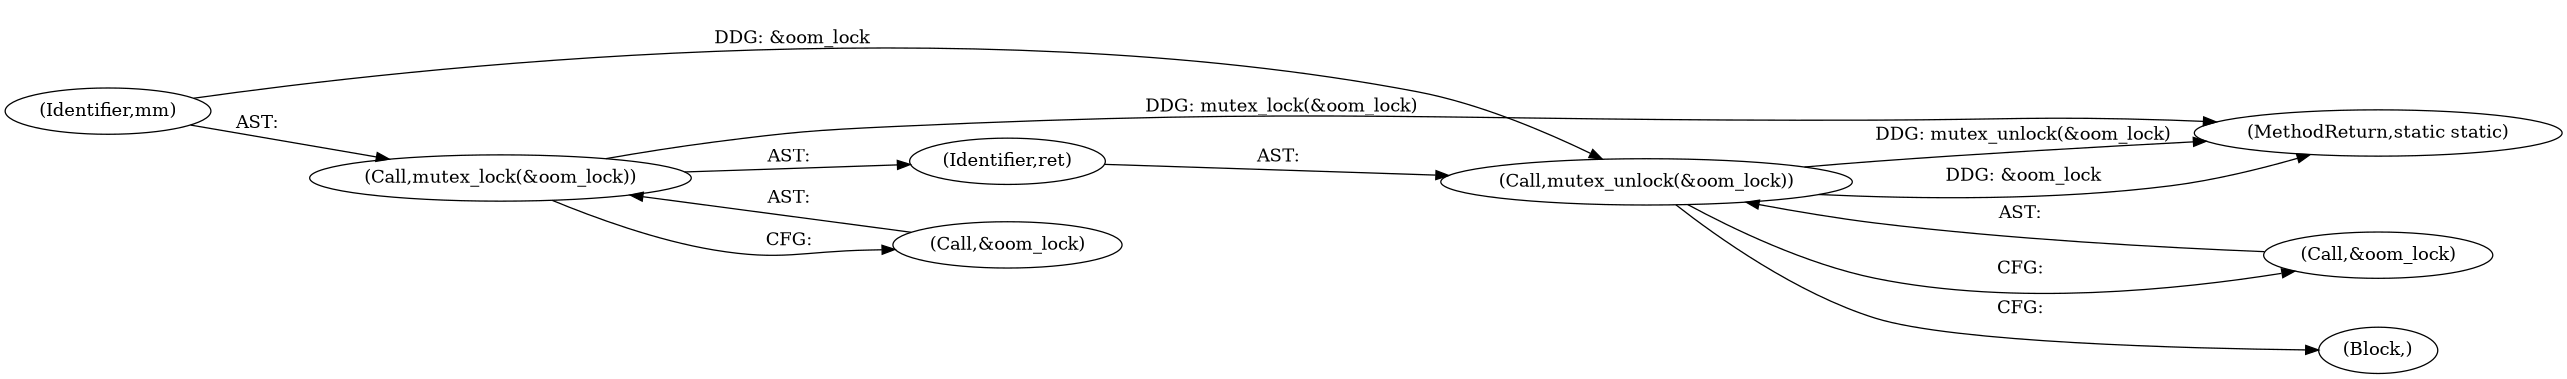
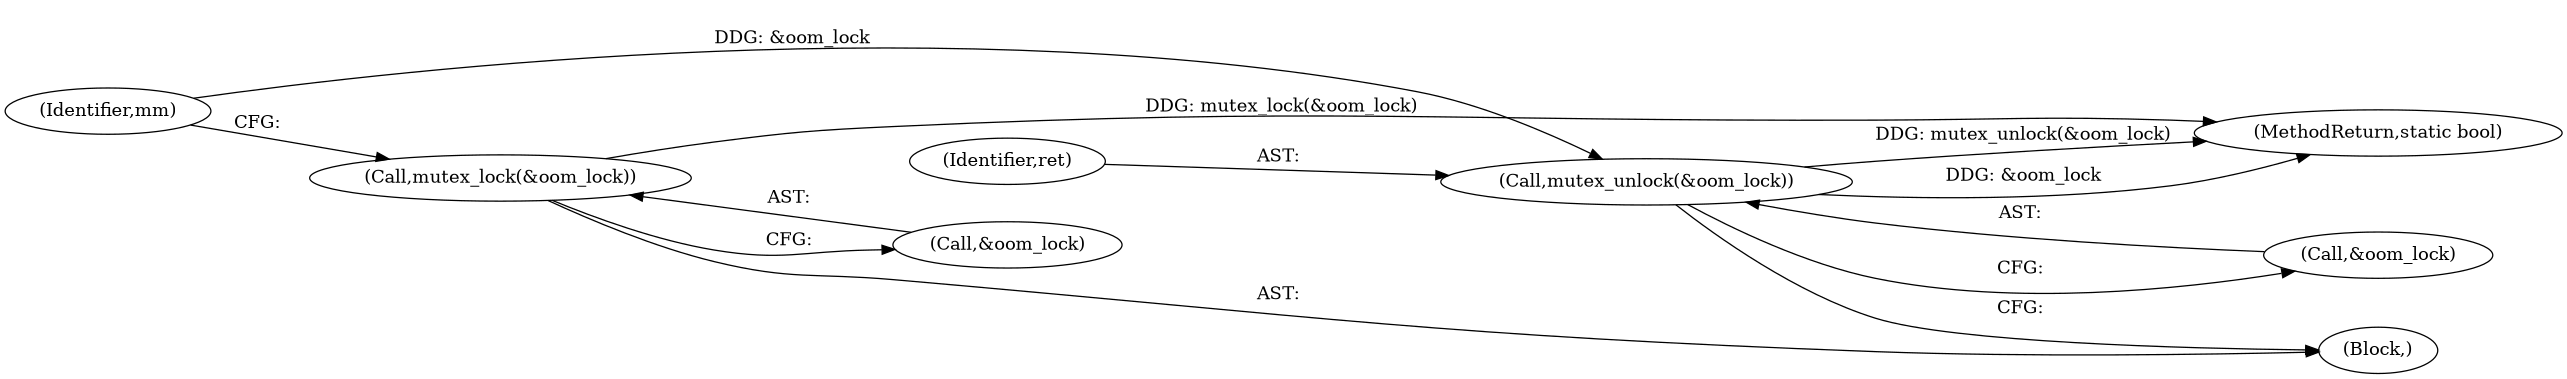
(260, 123) -> (260, 123)
(2378, 133) -> (2378, 133)
(791, 168) -> (1420, 327)
